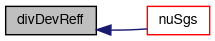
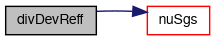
(129, 30) -> (115, 11)
